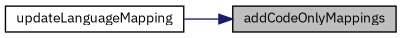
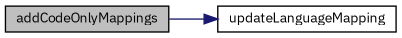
(201, 19) -> (187, 19)
